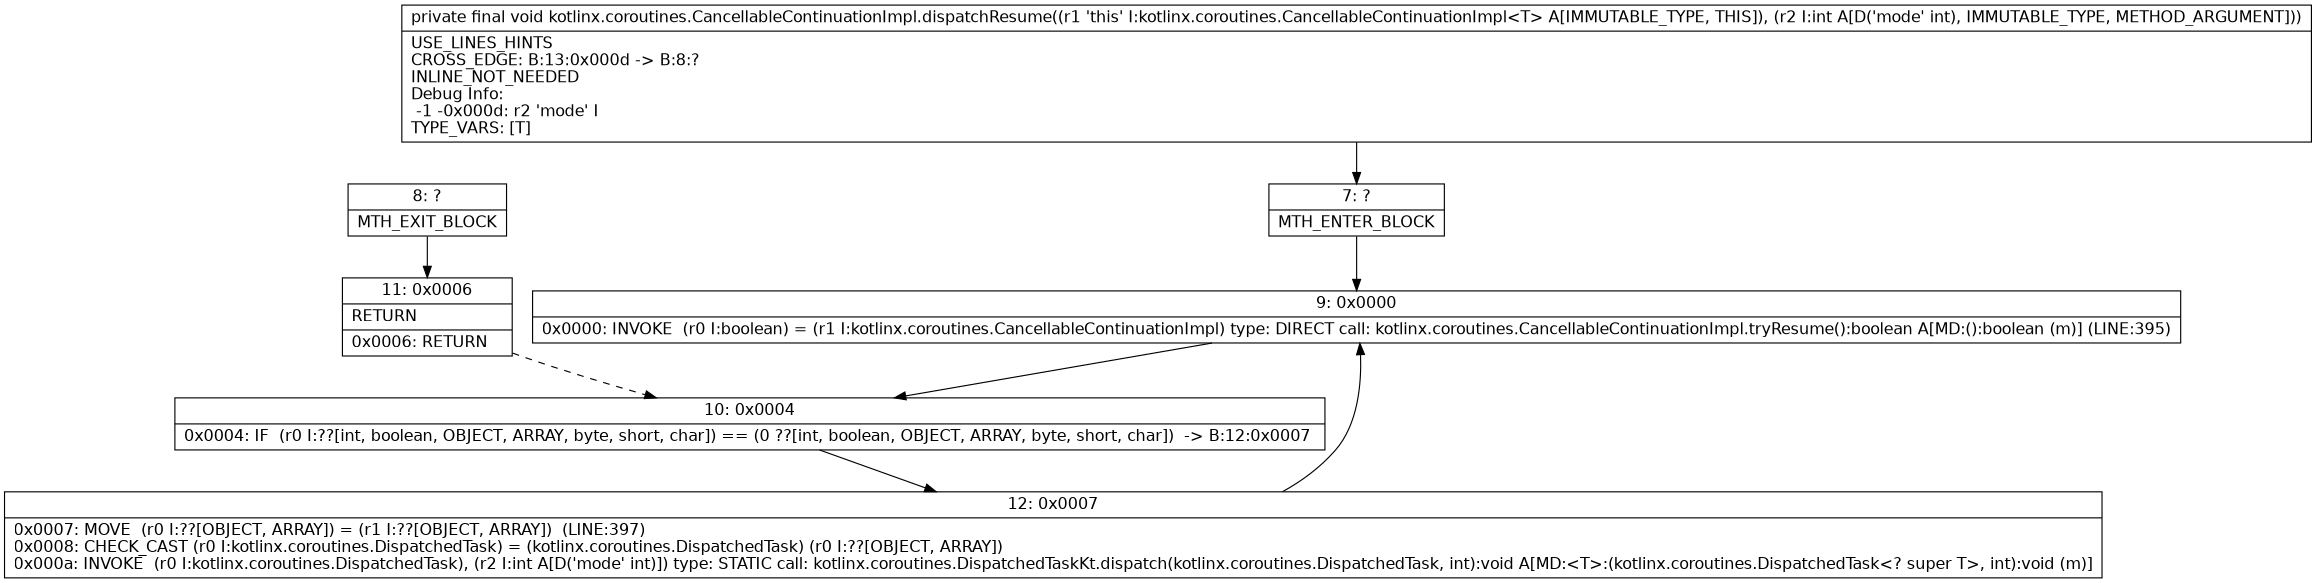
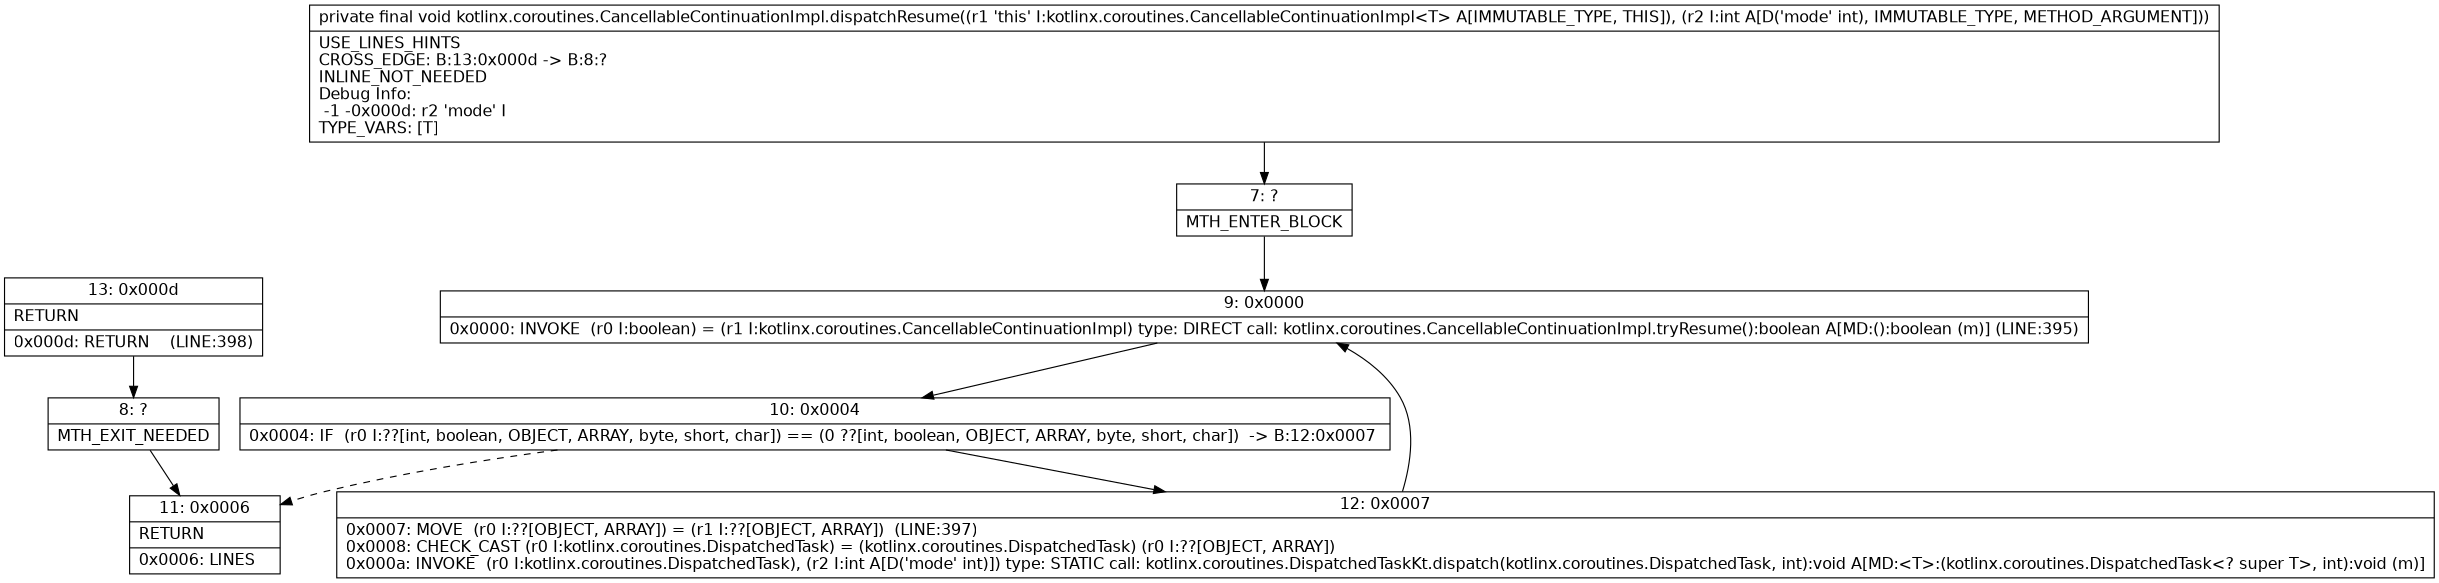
(427, 222) -> (134, 436)
none -> (134, 317)
(427, 342) -> (205, 560)
(578, 375) -> (424, 471)
